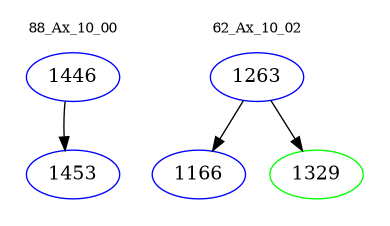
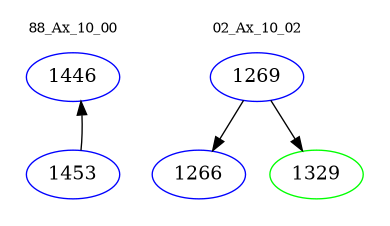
(257, 29) -> (257, 29)
(257, 77) -> (257, 77)
(64, 119) -> (82, 133)
(199, 175) -> (199, 175)
